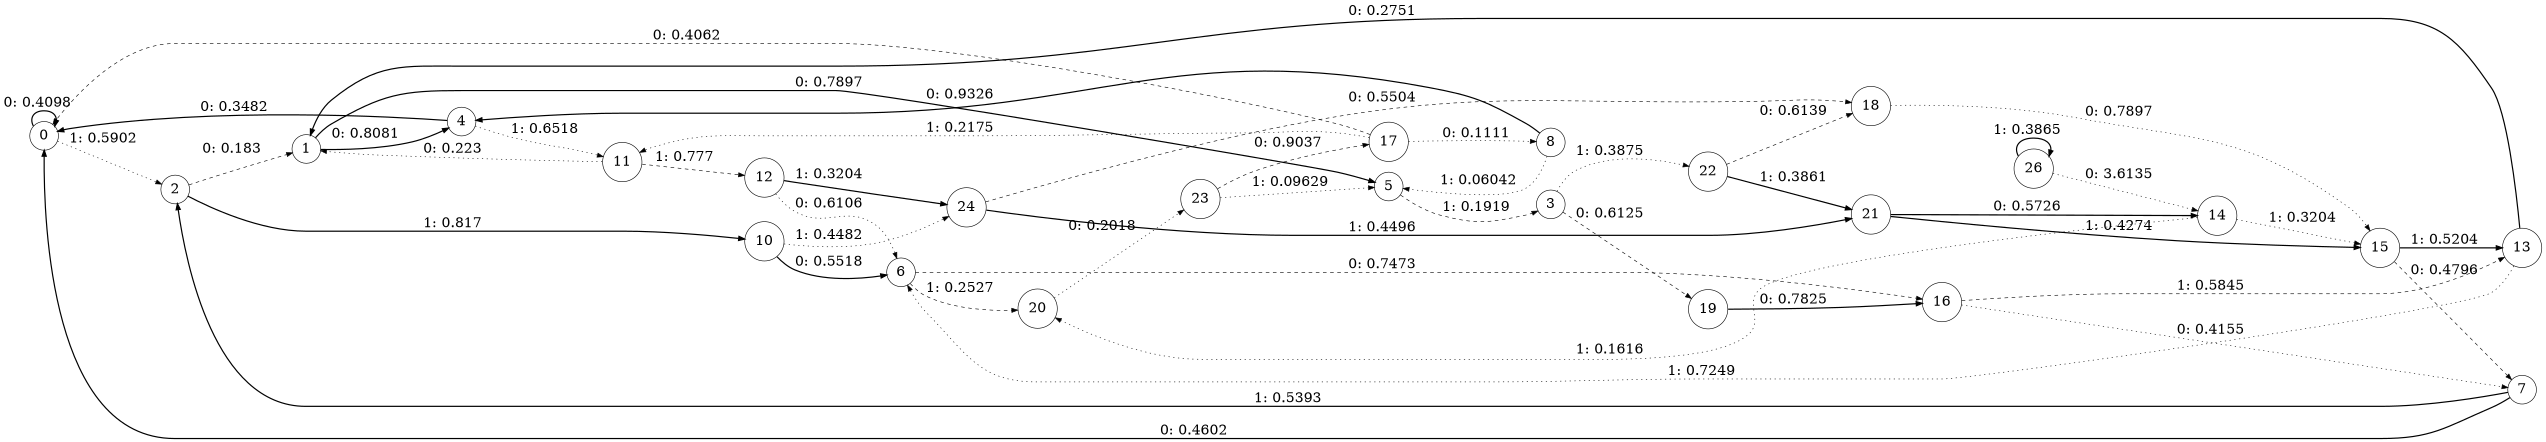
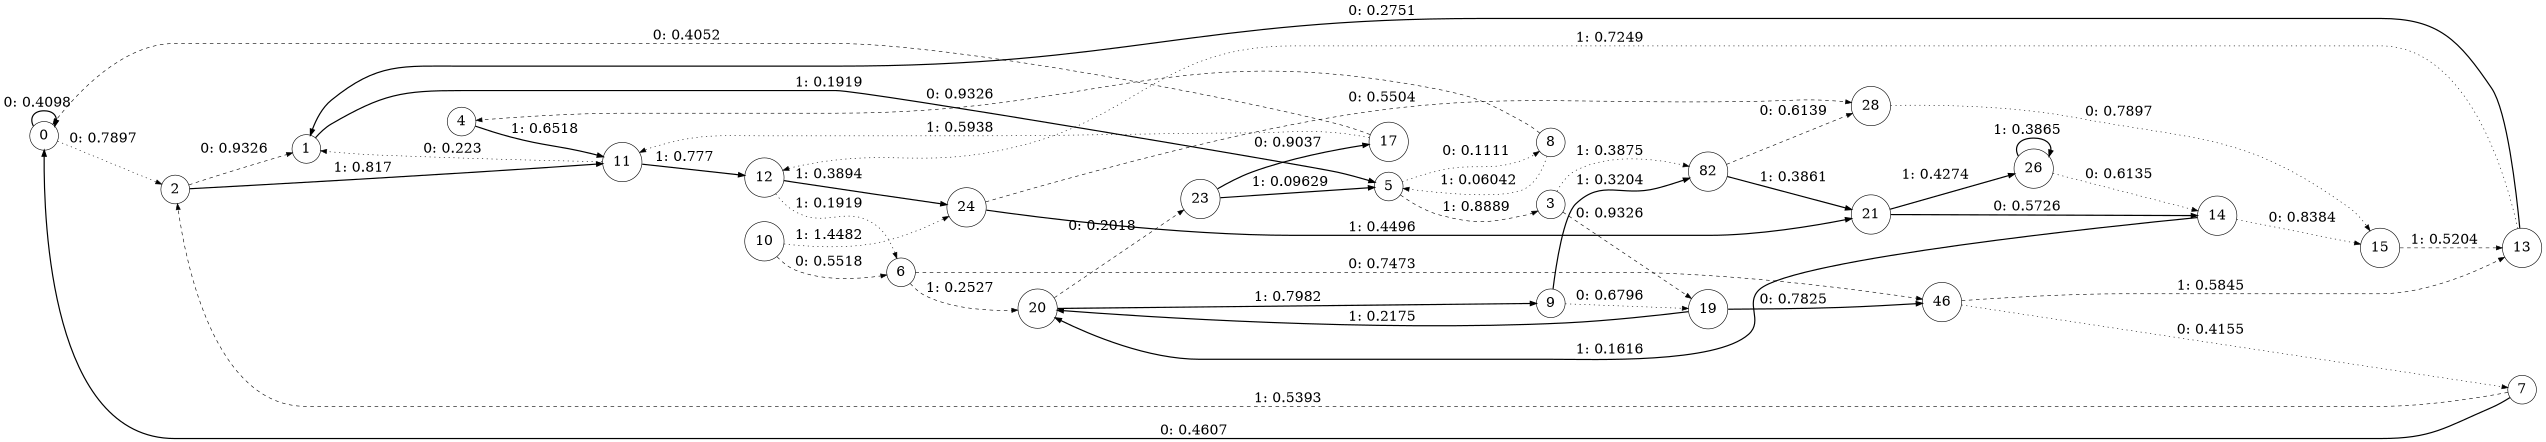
(693, 36) -> (693, 36)
(835, 83) -> (835, 83)
(1017, 100) -> (1017, 100)
(1871, 106) -> (1871, 106)
(255, 115) -> none
(967, 128) -> (967, 128)
(110, 139) -> (110, 139)
(1469, 141) -> (1468, 167)
(536, 143) -> (536, 143)
(383, 147) -> none
(241, 149) -> (241, 149)
(1292, 160) -> (1292, 160)
(690, 169) -> (690, 169)
(1708, 172) -> (1708, 172)
(835, 175) -> (835, 175)
(2125, 175) -> (2125, 175)
(1294, 193) -> (1294, 193)
(835, 204) -> (835, 204)
(1483, 207) -> (1483, 207)
(1616, 214) -> (1616, 214)
(2309, 218) -> (2309, 218)
(460, 231) -> (393, 177)
(835, 235) -> (835, 235)
(2122, 237) -> (1949, 192)
(2448, 248) -> (2448, 248)
(1117, 255) -> (1117, 255)
(826, 277) -> (826, 277)
(1942, 302) -> (1942, 302)
none -> (1551, 303)
(2451, 319) -> none
none -> (1376, 325)
(1650, 358) -> (1650, 358)
(1704, 379) -> (1696, 46)
(1281, 406) -> (1281, 406)
(1200, 431) -> (1200, 431)
